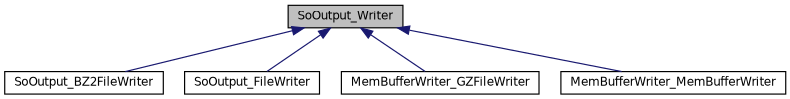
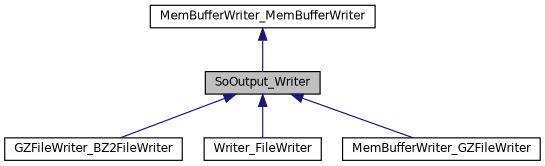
(516, 51) -> (263, 56)
(84, 83) -> (93, 149)
(252, 83) -> (263, 149)
